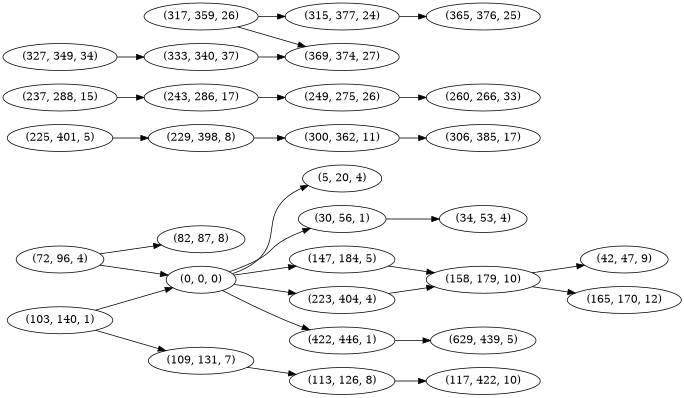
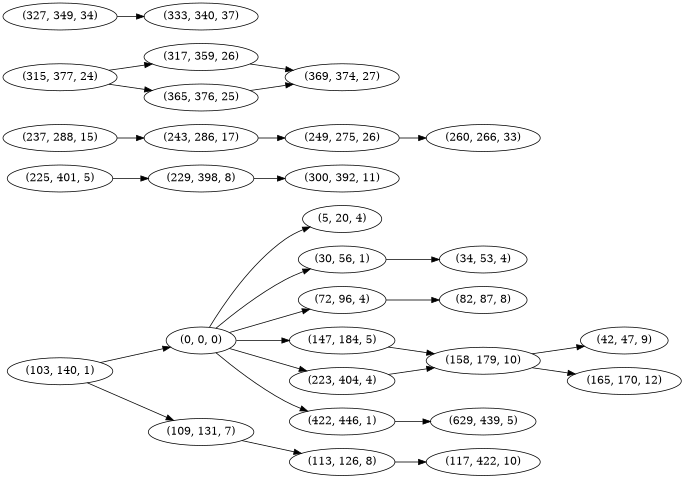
(268, 16) -> (127, 68)
(268, 57) -> (268, 88)
(342, 138) -> (342, 178)
(483, 138) -> none
(130, 270) -> (266, 322)
